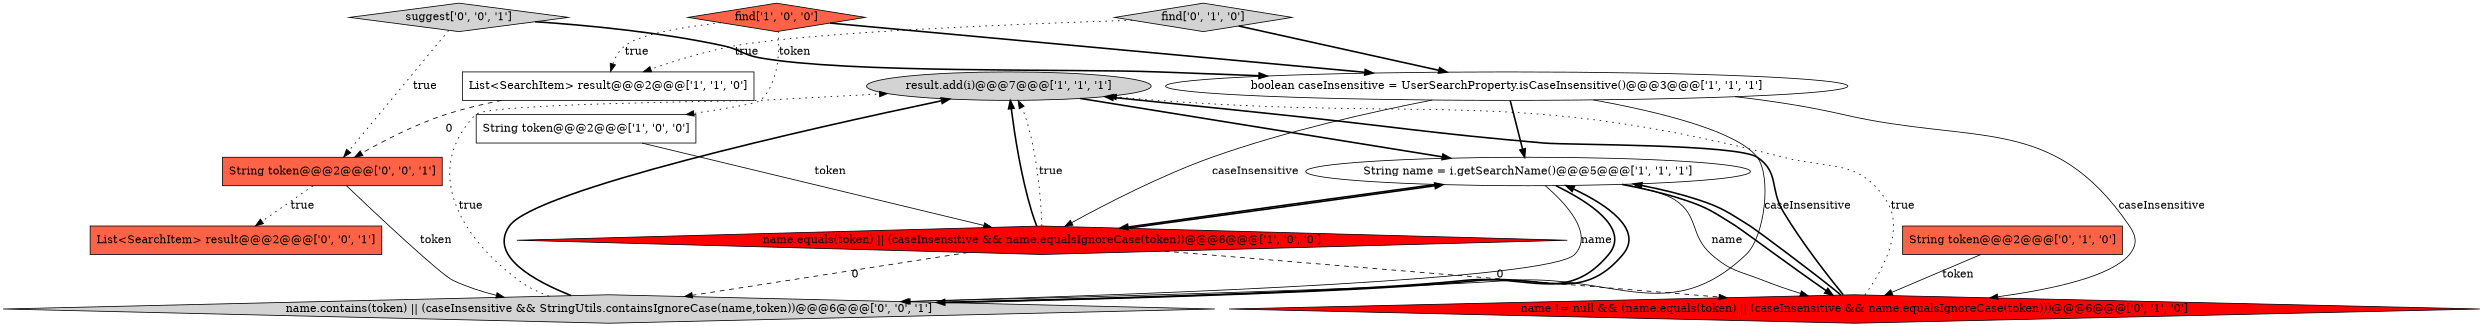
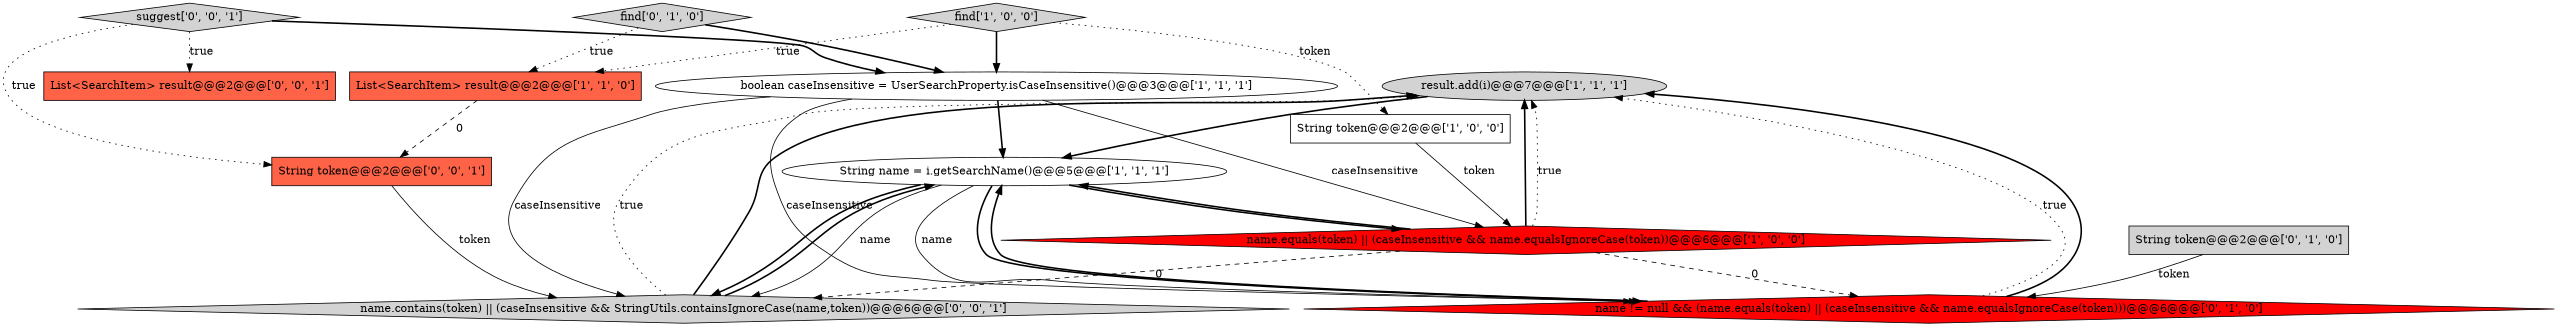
(777, 17) -> (996, 17)
(608, 86) -> (495, 86)
(287, 204) -> (190, 48)
(2013, 240) -> (2239, 240)
